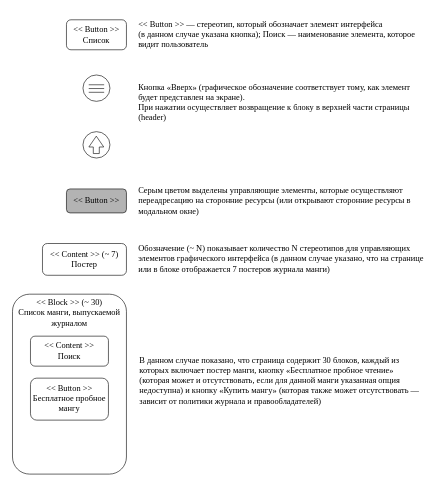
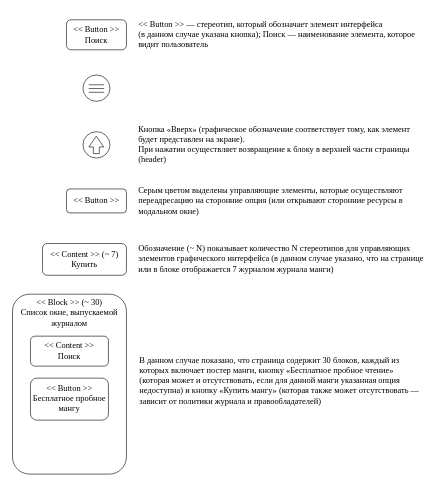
(96, 35) -> (96, 35)
(280, 103) -> (280, 145)
(96, 201) -> (96, 201)
(281, 201) -> (281, 201)
(84, 260) -> (84, 260)
(281, 260) -> (281, 260)
(69, 311) -> (69, 311)
